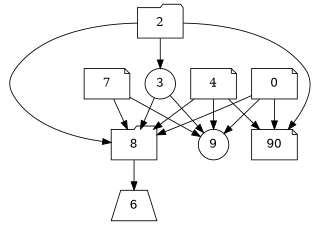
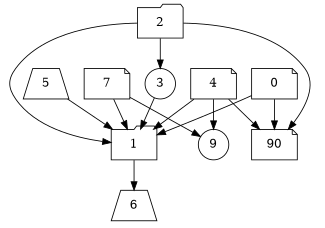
none -> (46, 84)
(248, 111) -> none
(185, 112) -> none
(134, 145) -> (134, 145)
